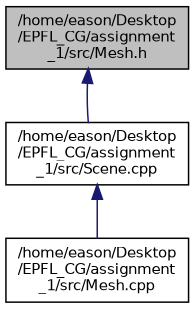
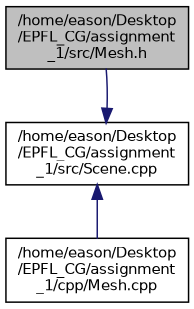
(87, 103) -> (107, 88)
(97, 270) -> (97, 270)
